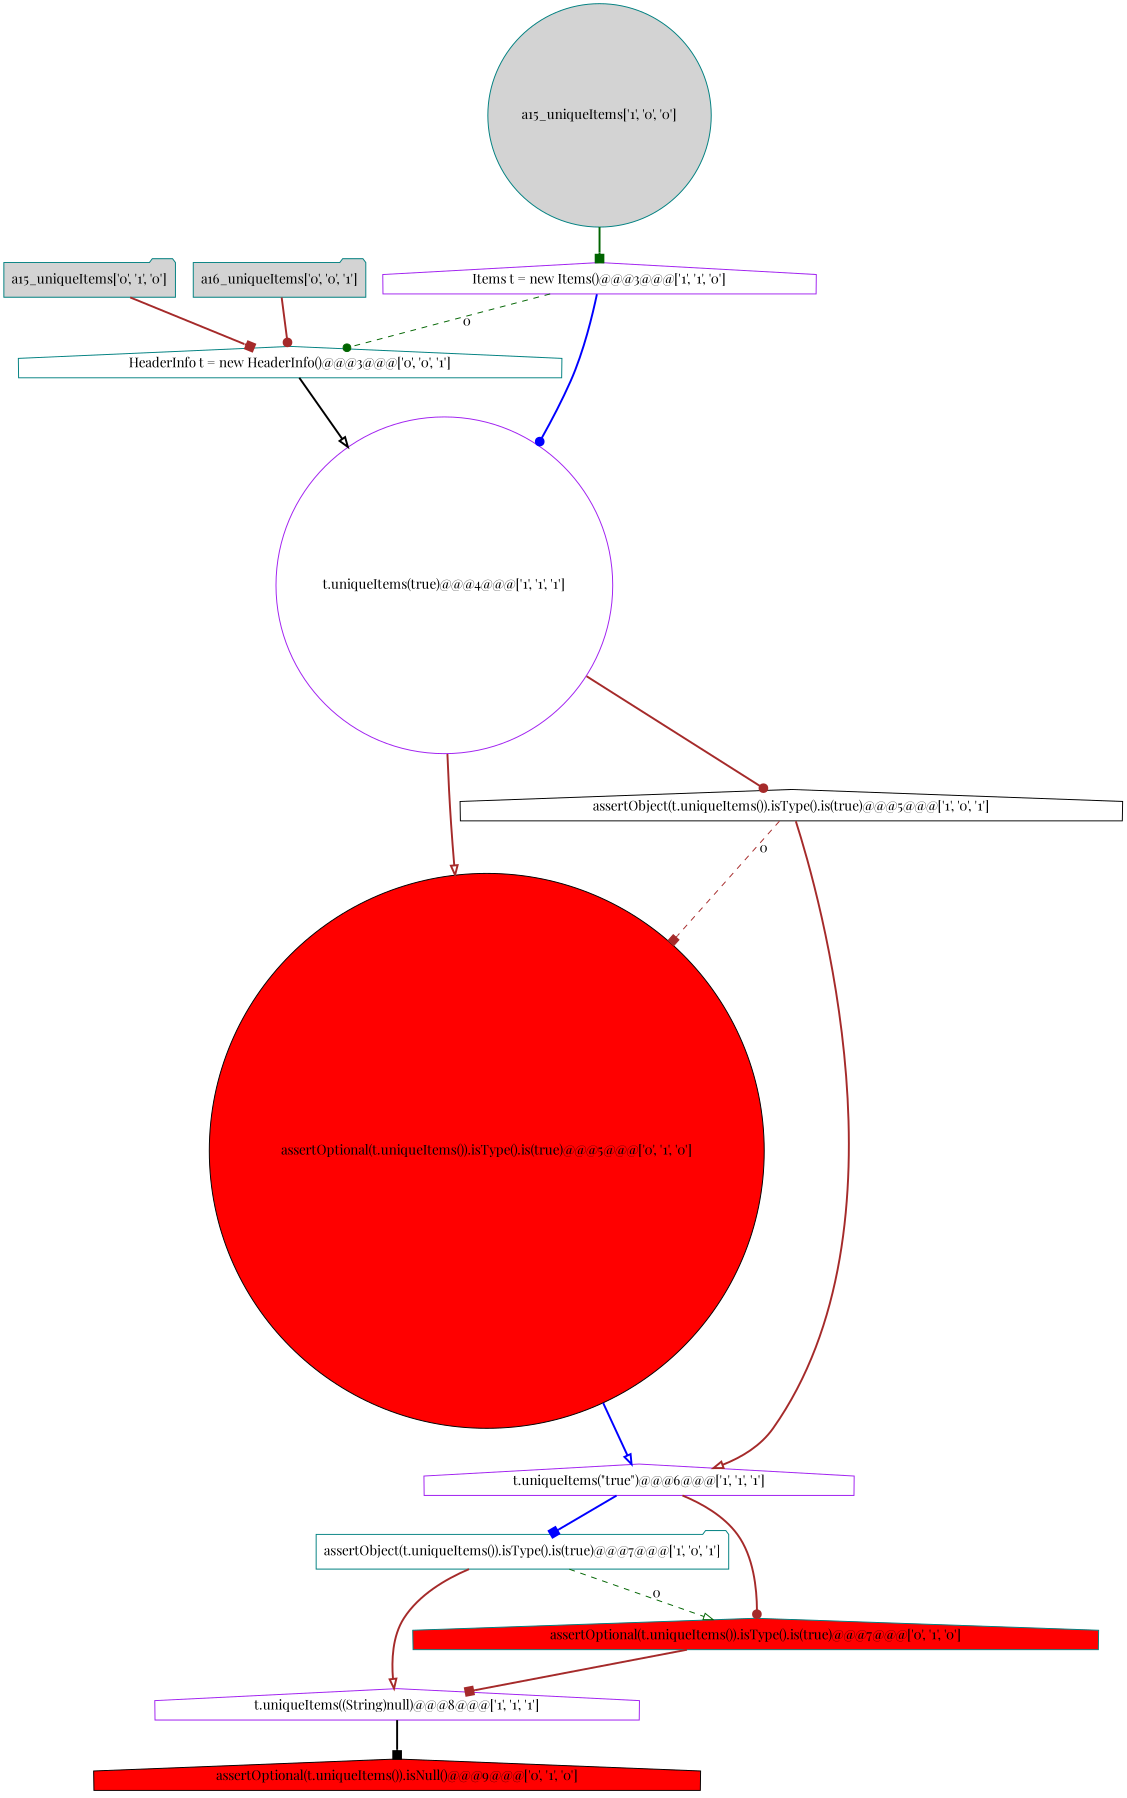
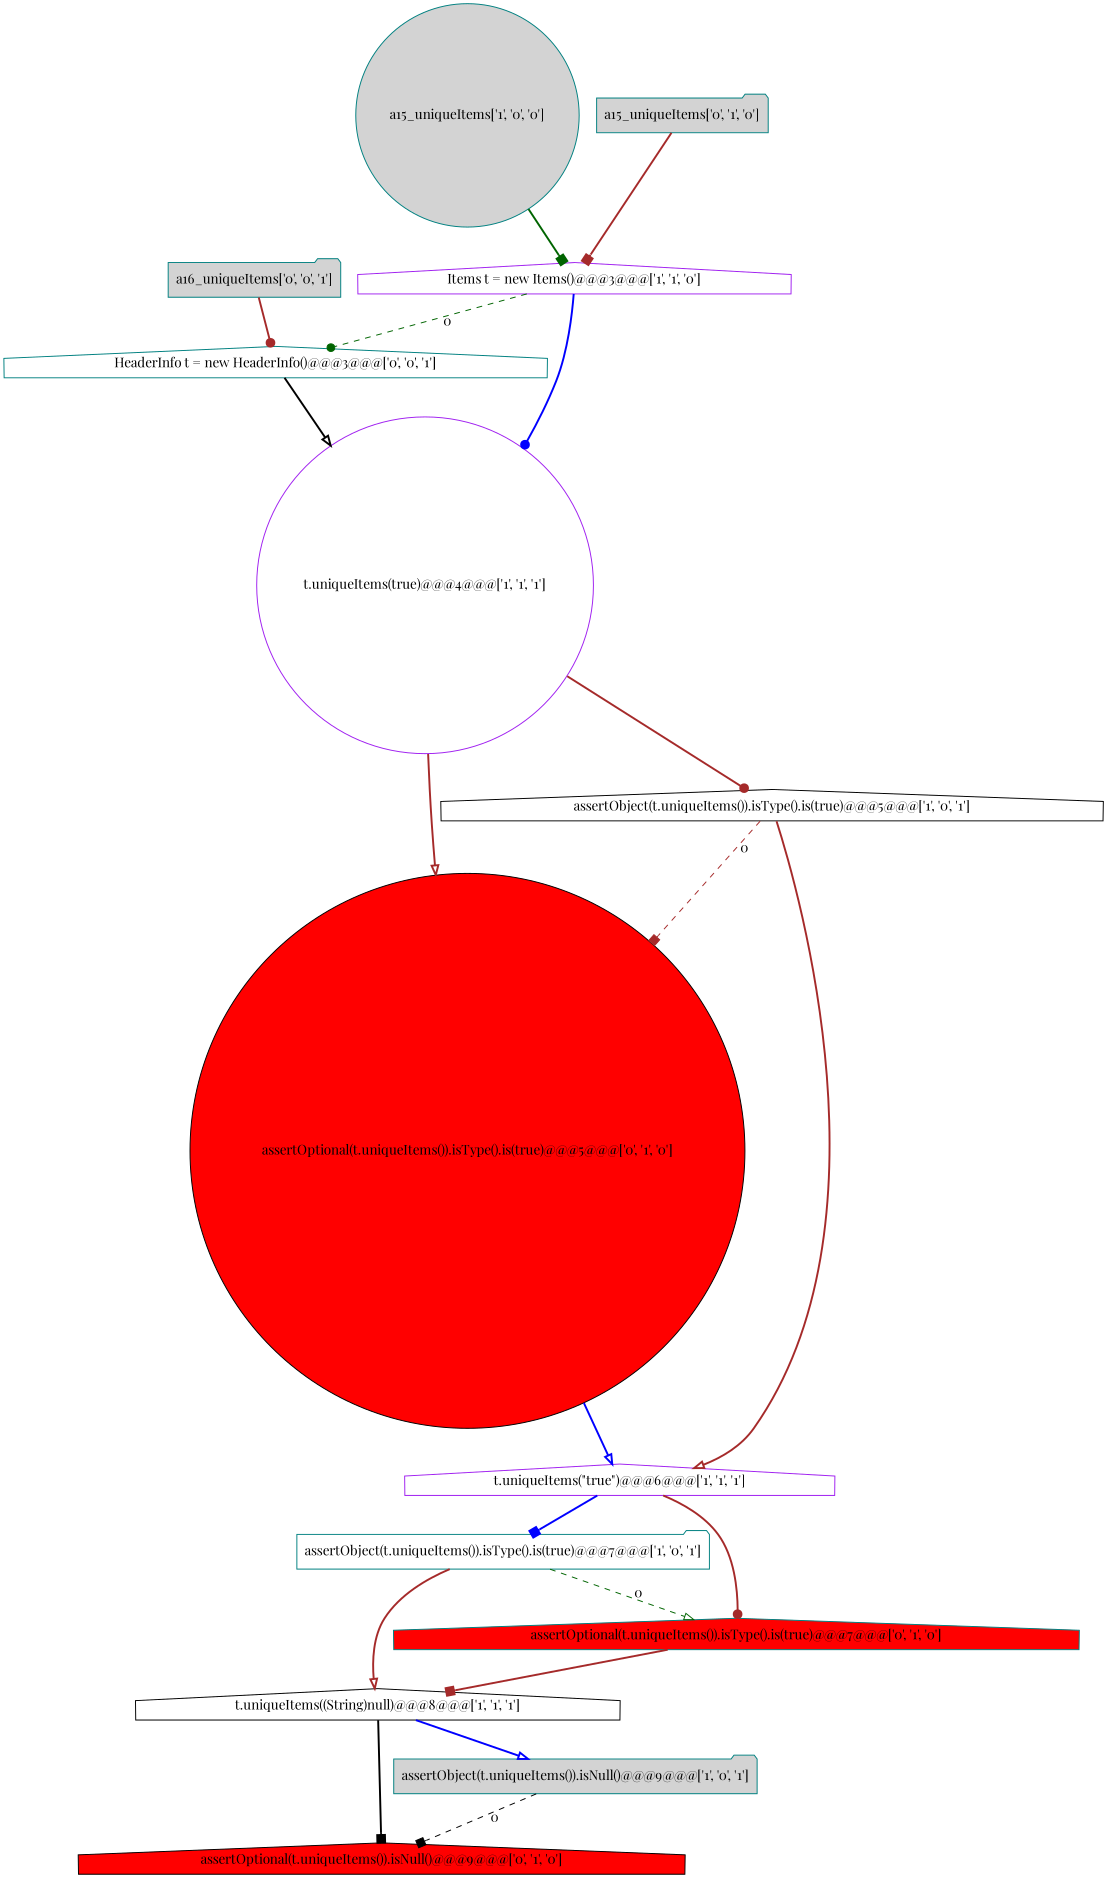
(187, 321) -> (631, 194)
(397, 1706) -> (378, 1706)
none -> (575, 1776)
